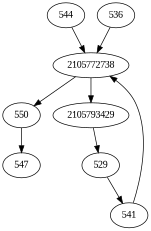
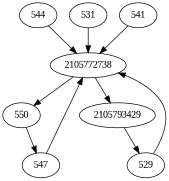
(116, 15) -> (88, 15)
none -> (63, 119)
(113, 187) -> (163, 106)
